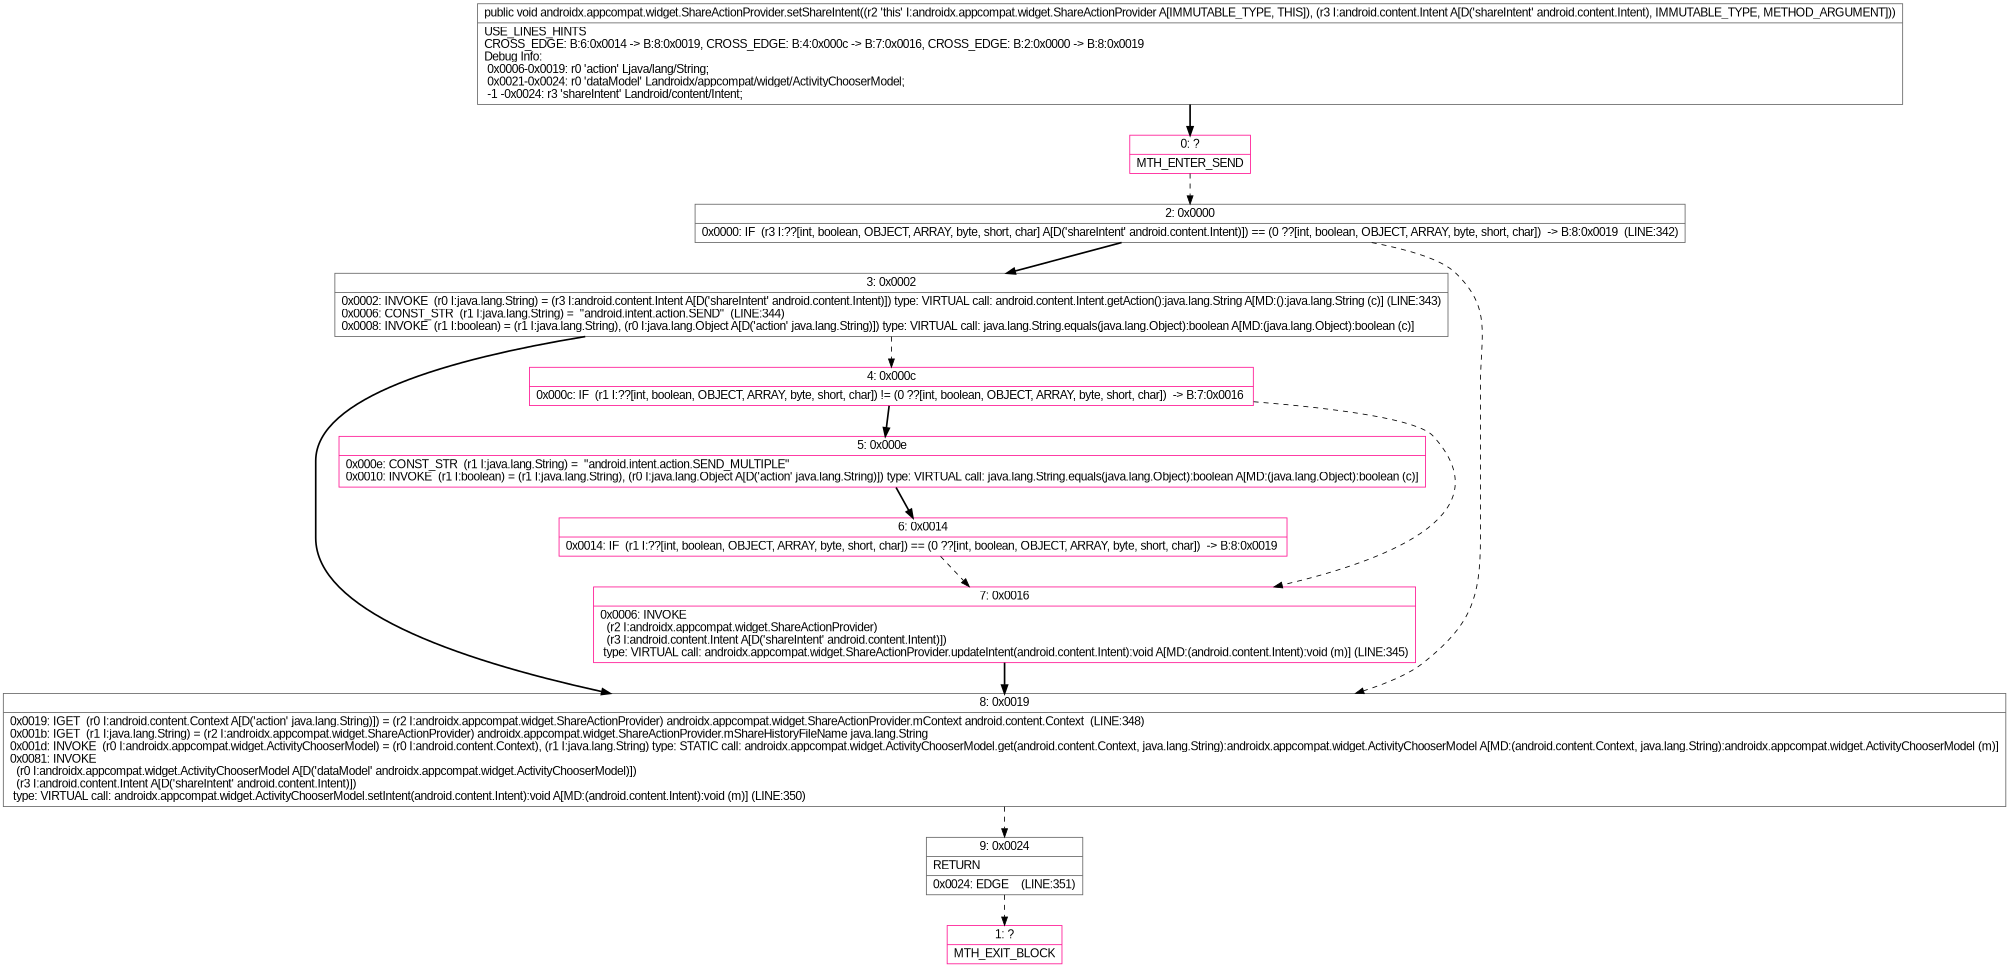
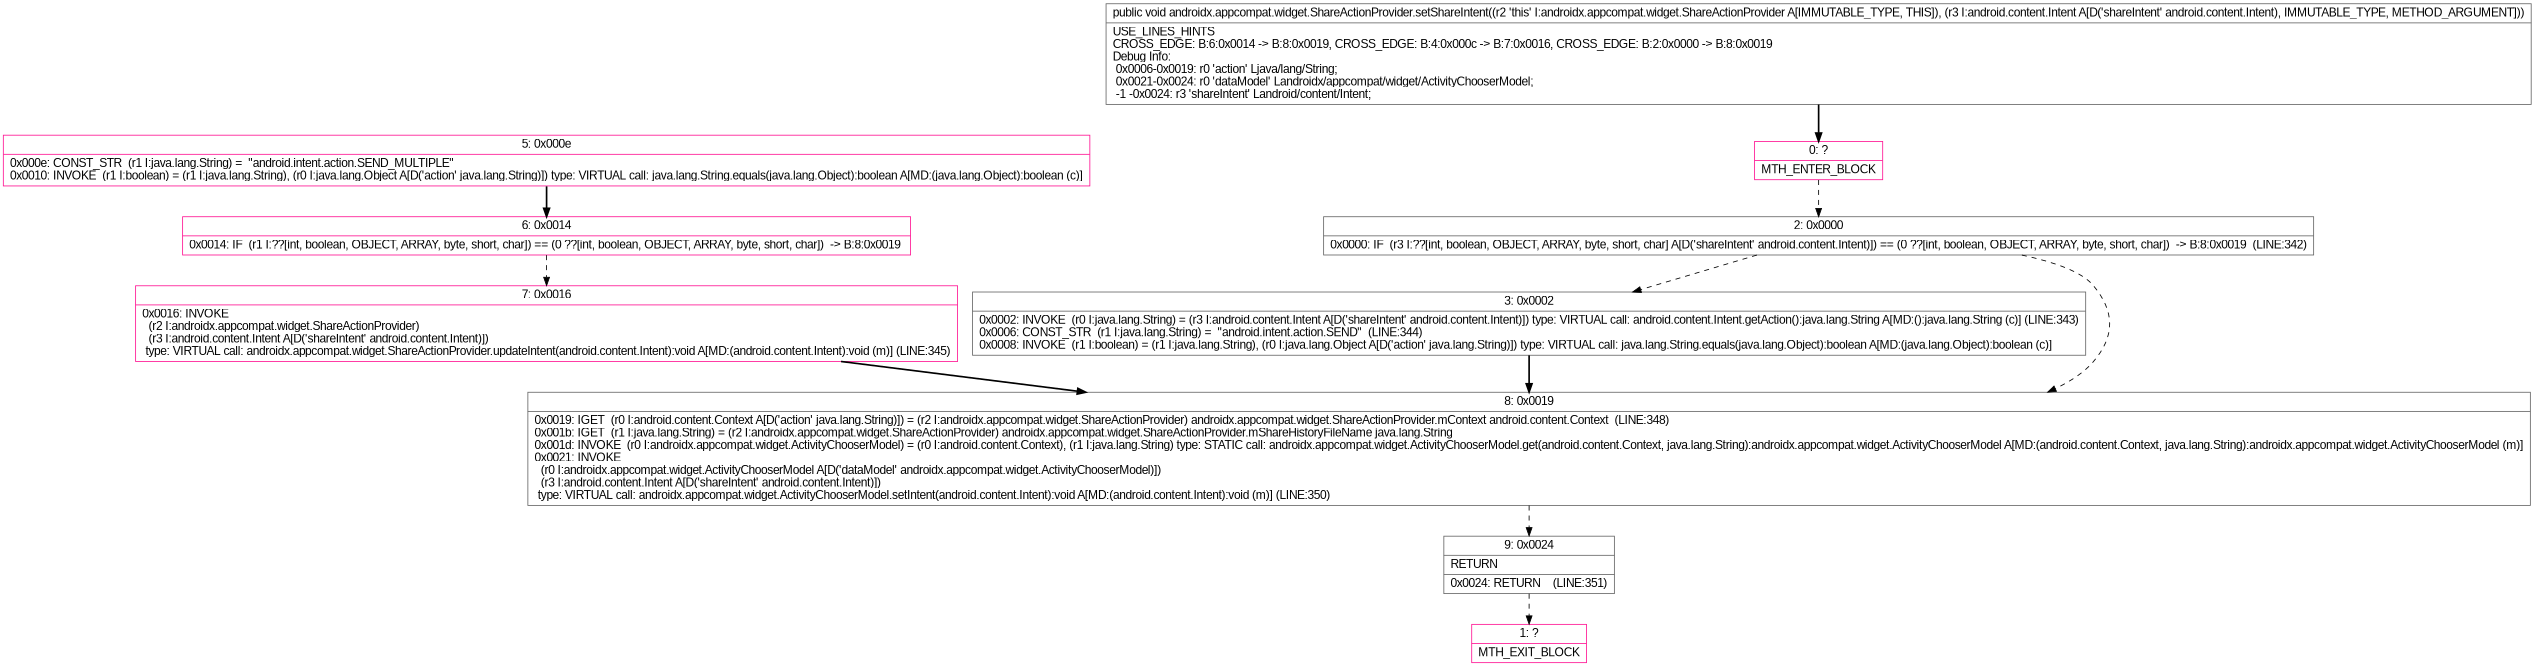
(1190, 163) -> (1819, 170)
(1068, 257) -> (1699, 272)
(891, 386) -> none
(647, 615) -> (189, 314)
(57, 759) -> (581, 458)
(1005, 885) -> (1529, 584)
